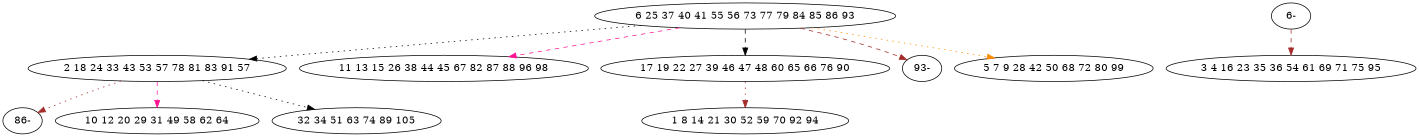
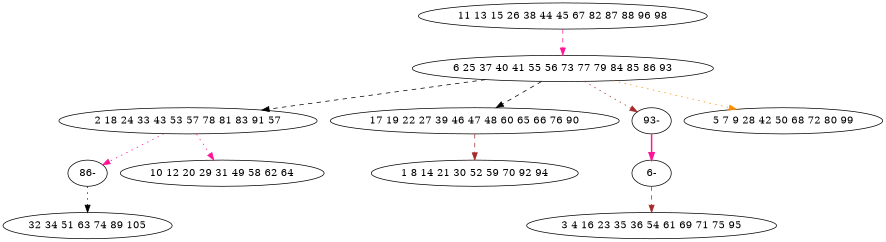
(851, 41) -> (608, 95)
(449, 42) -> (377, 94)
(598, 42) -> (563, 39)
(157, 91) -> (203, 144)
(745, 91) -> (475, 143)
(255, 94) -> (88, 196)
(83, 95) -> (137, 148)
none -> (652, 143)
